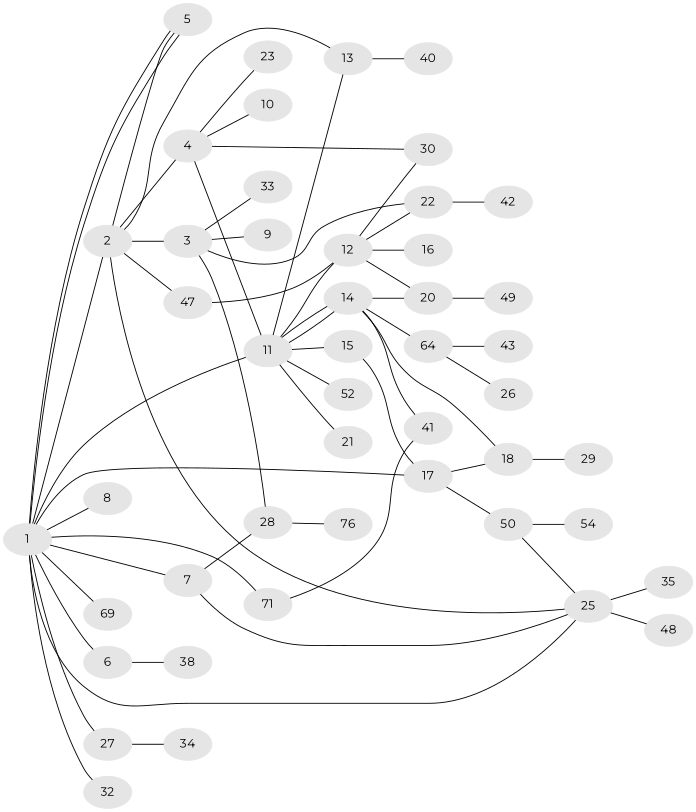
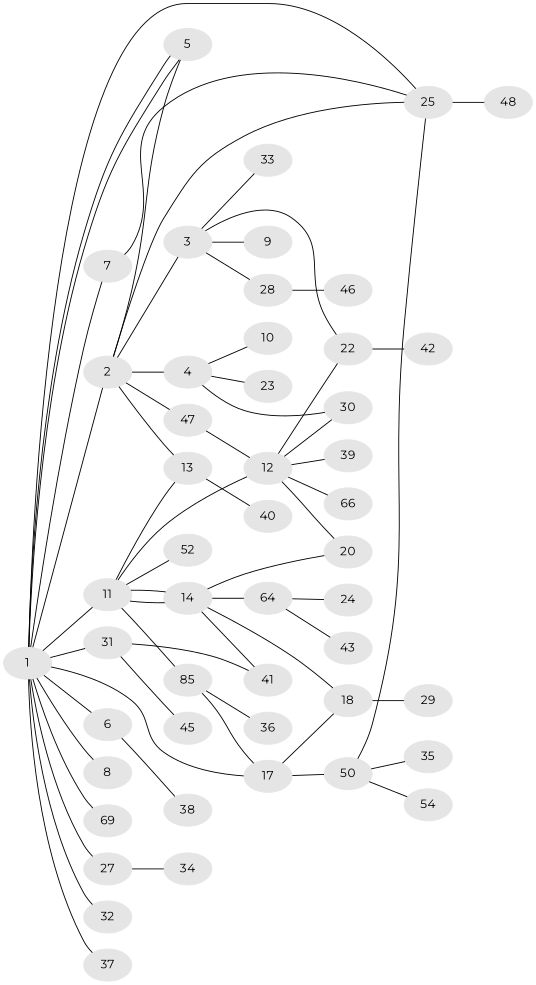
(228, 248) -> none
(428, 250) -> (348, 504)
(508, 298) -> none
(348, 346) -> (188, 680)
(508, 394) -> (348, 600)
(348, 442) -> none
none -> (348, 456)
(348, 524) -> (348, 290)
(228, 552) -> none
(629, 594) -> (388, 765)
(268, 604) -> (108, 643)
none -> (188, 728)
none -> (268, 728)
none -> (108, 965)
